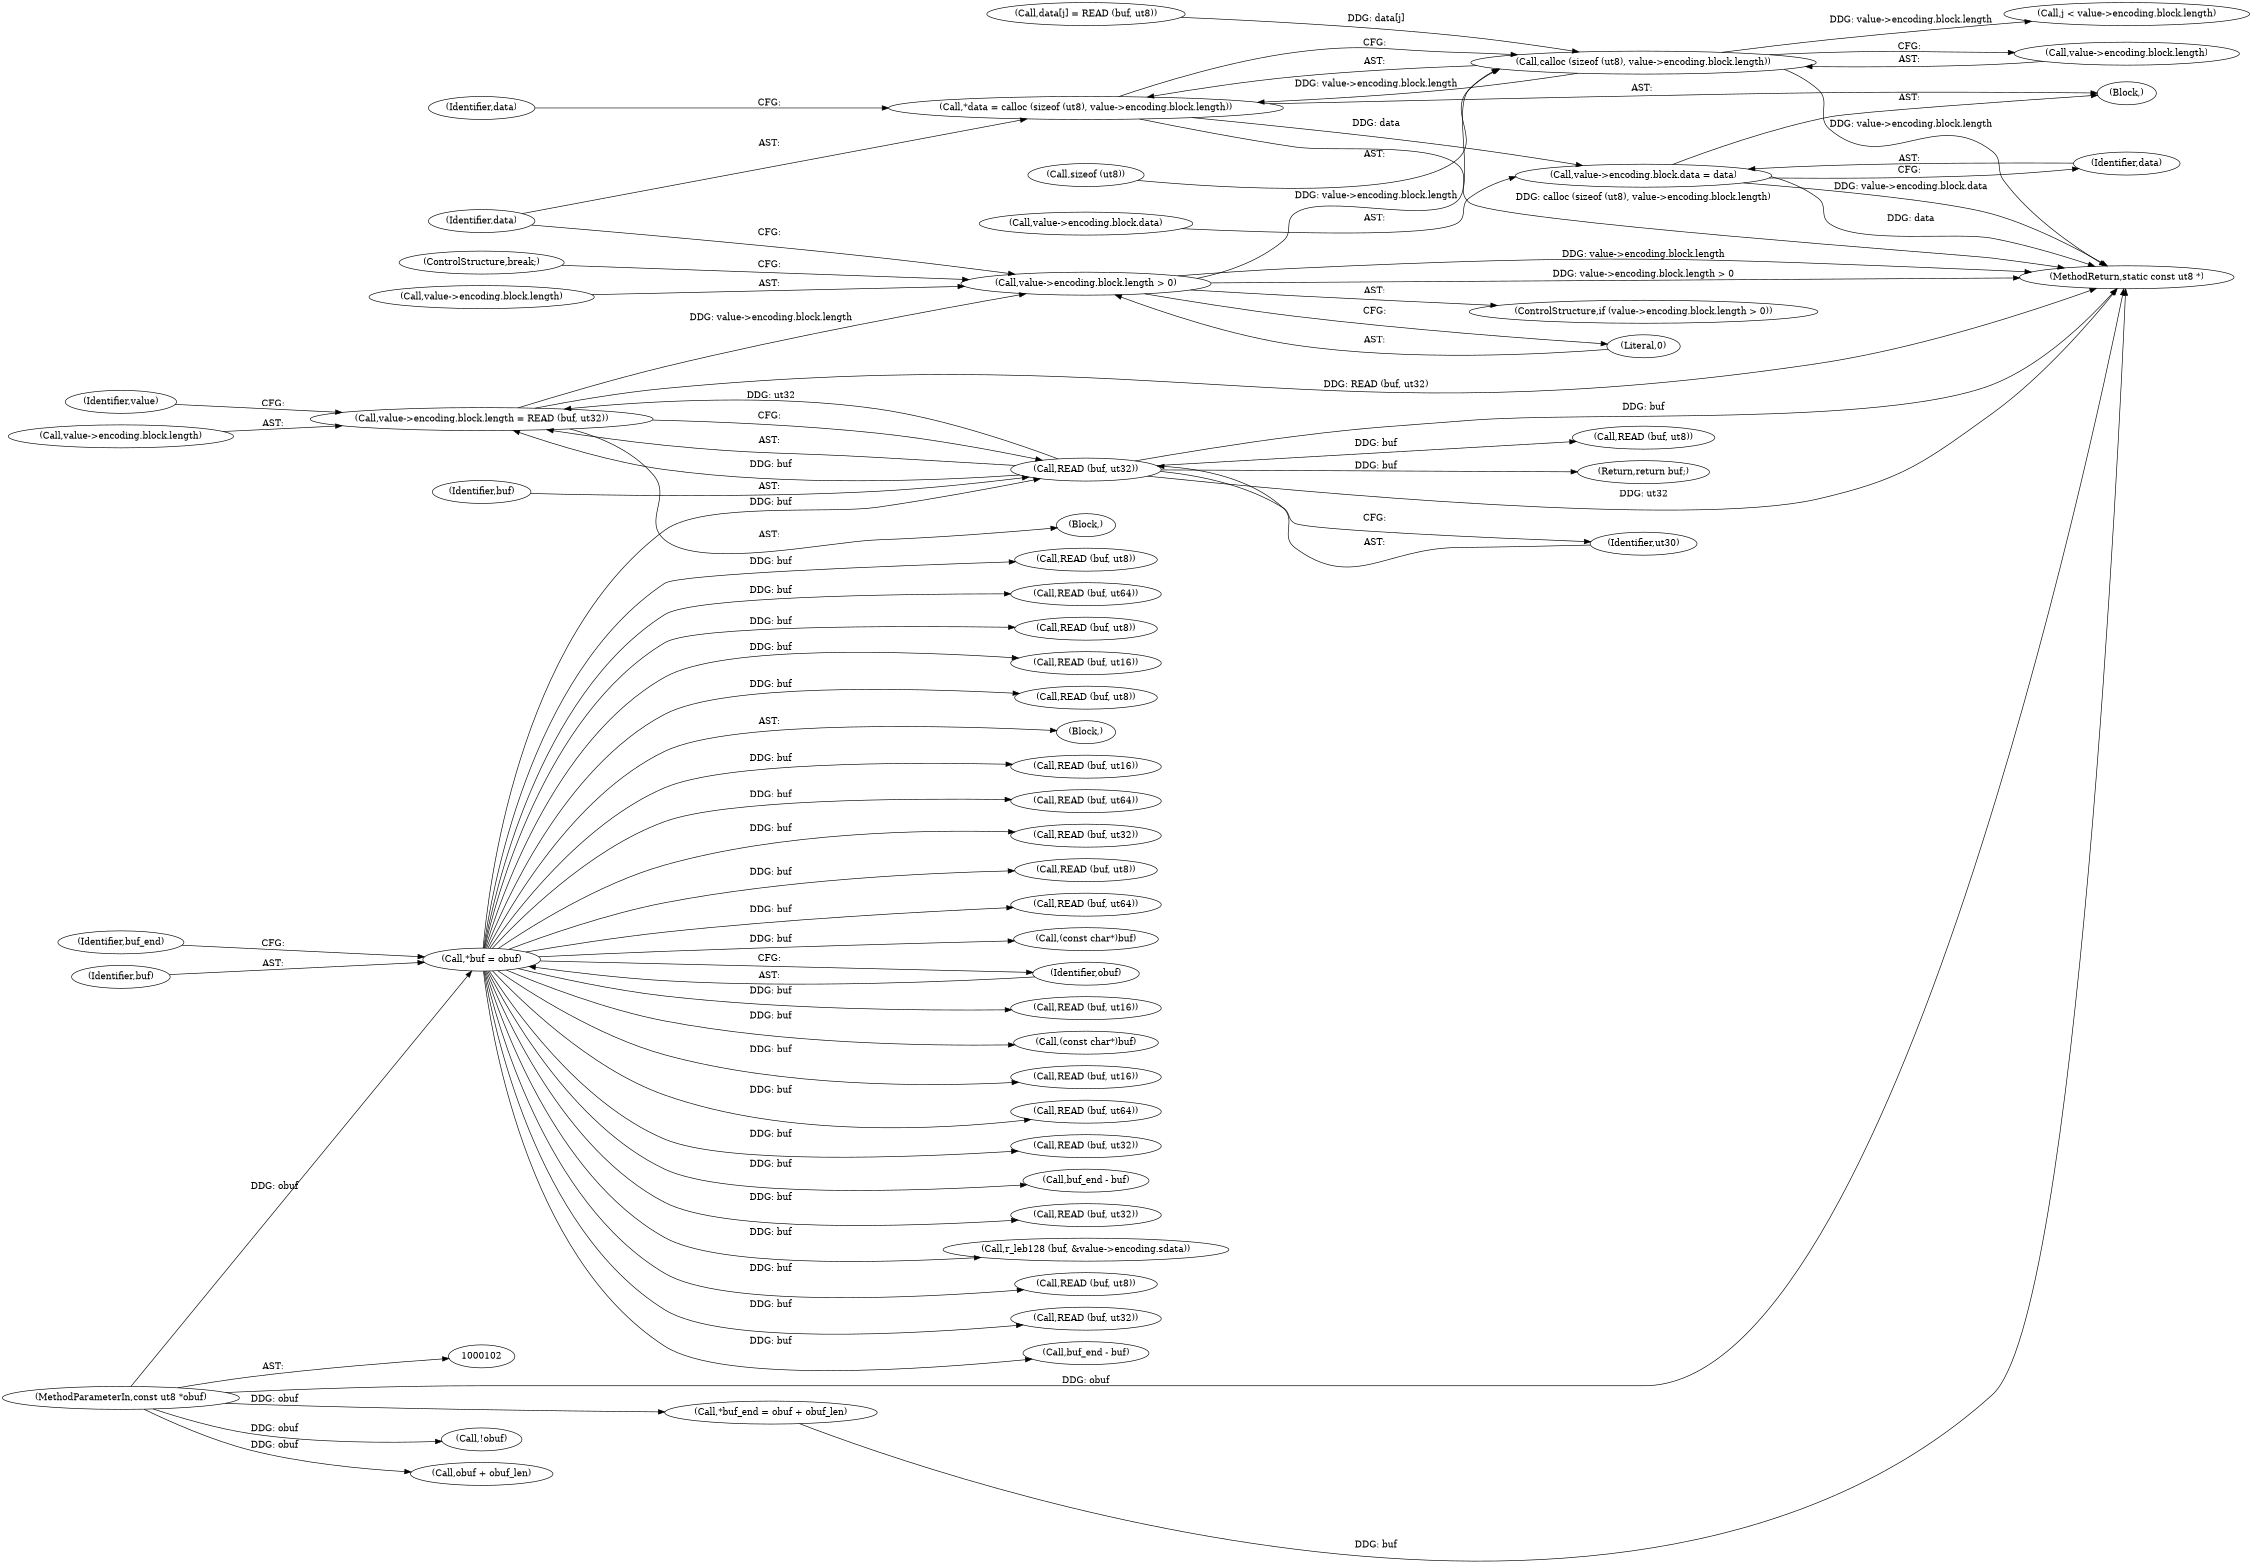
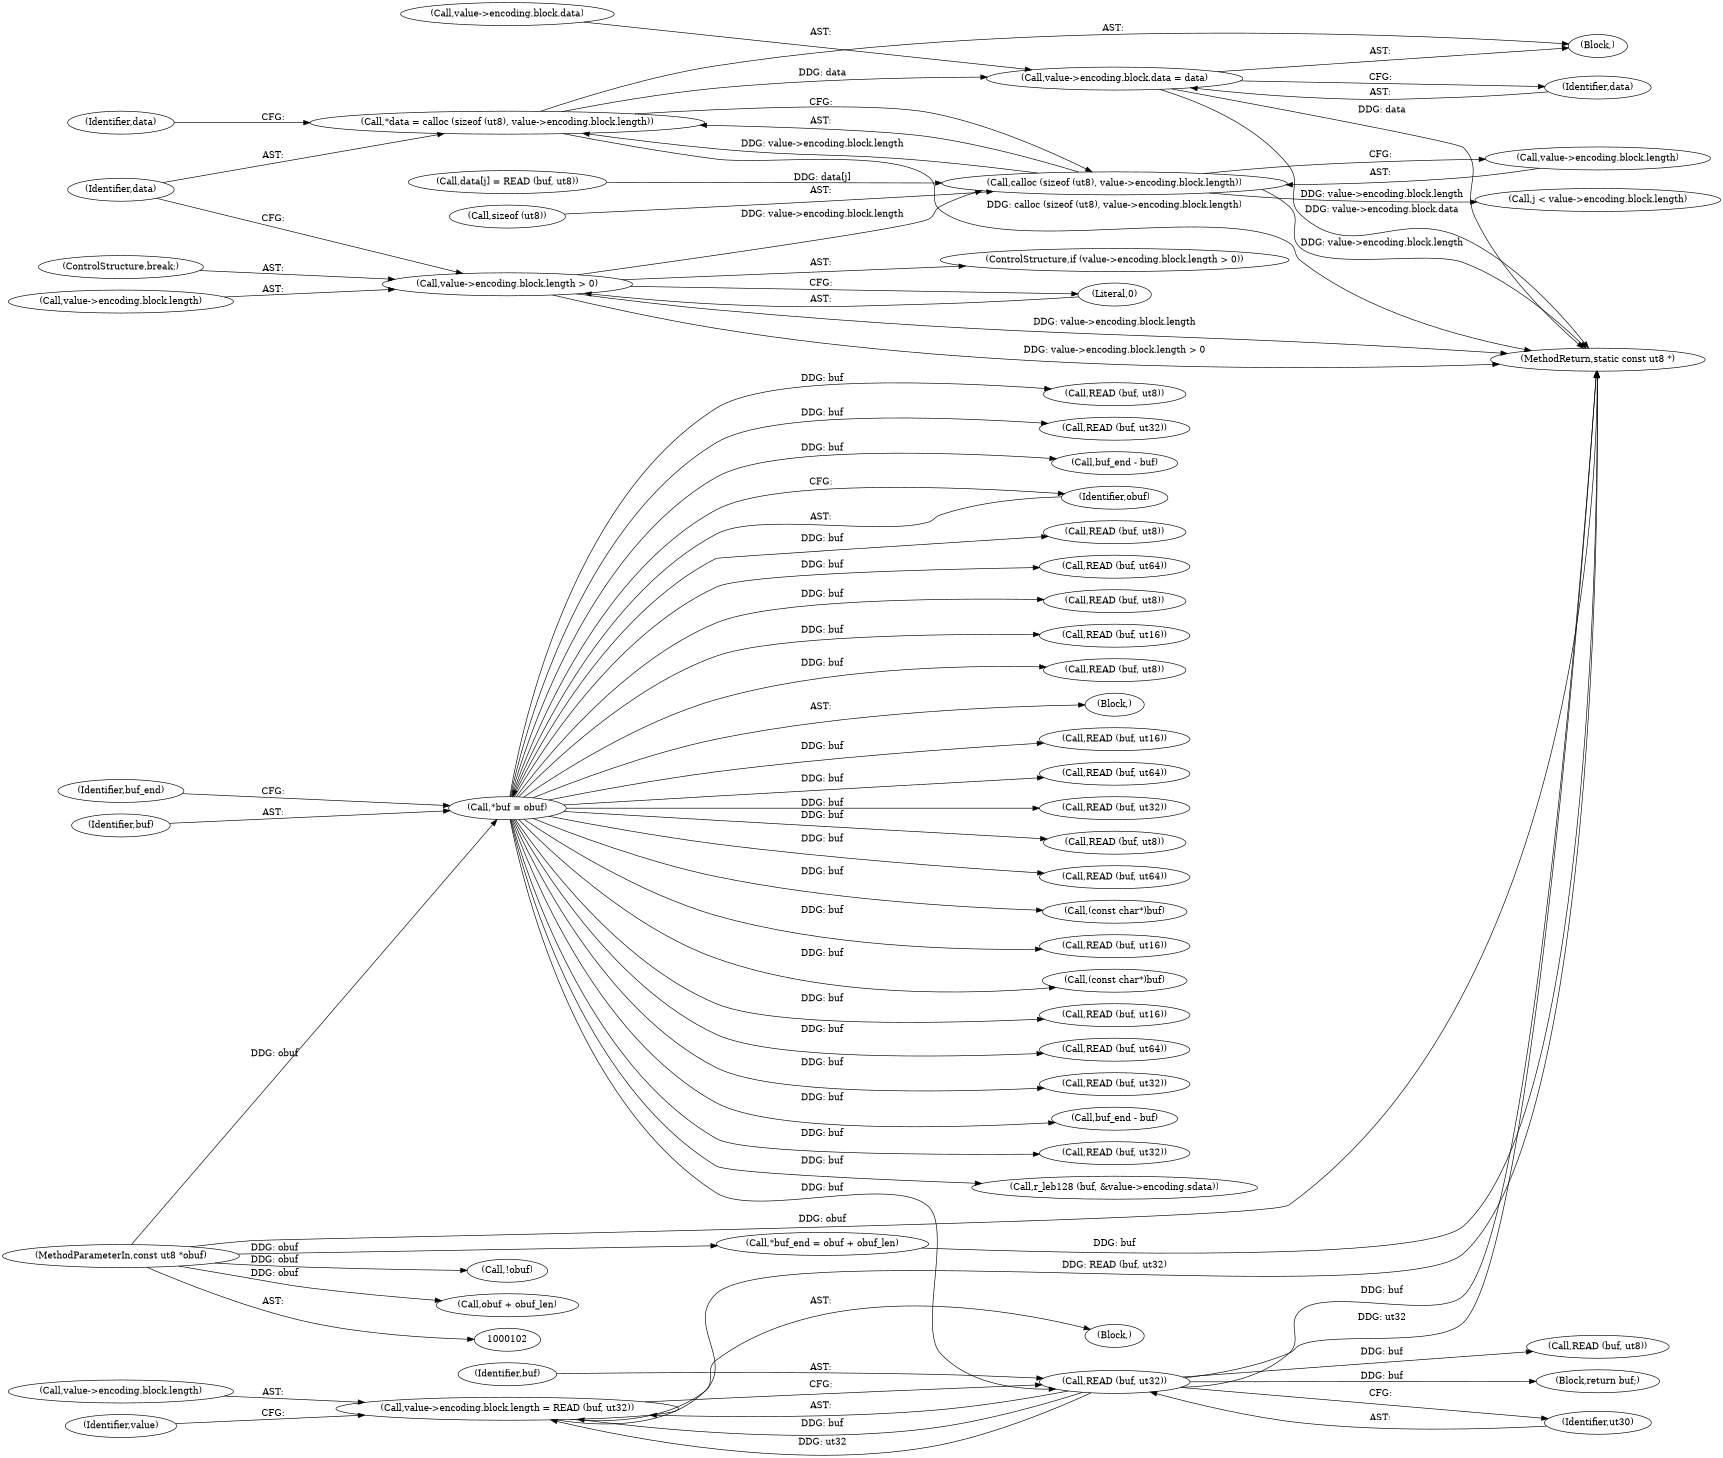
(771, 265) -> (275, 269)
(767, 344) -> none
(1644, 472) -> (1598, 1381)
